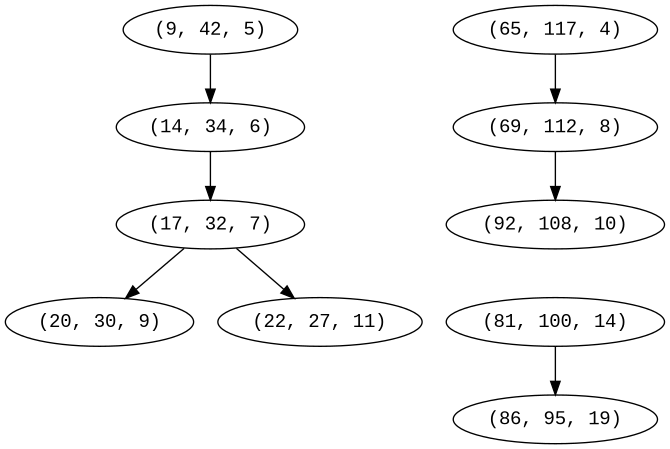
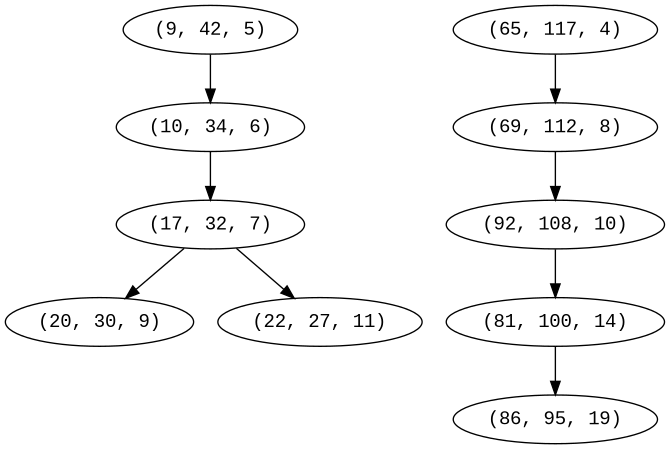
(210, 127) -> (210, 127)
none -> (555, 267)
